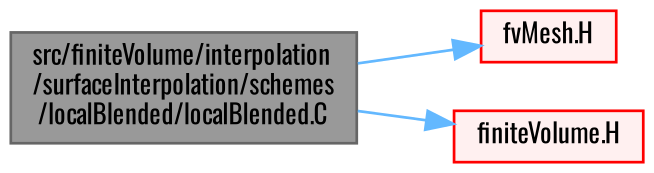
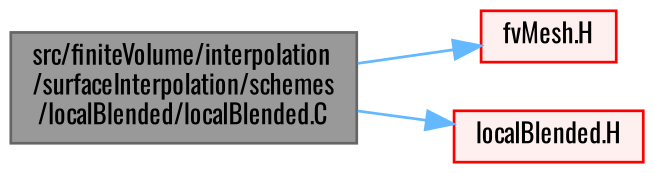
(549, 136) -> (549, 136)
